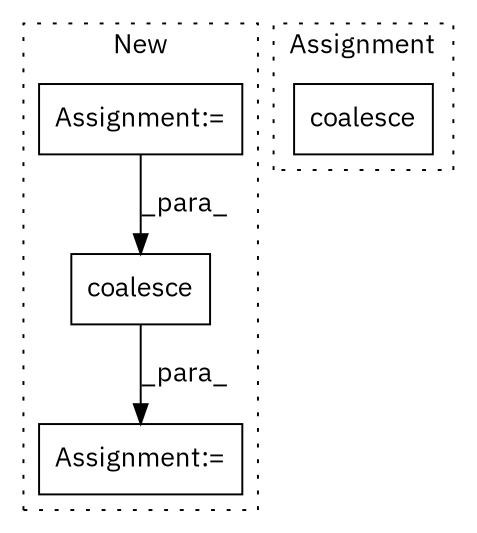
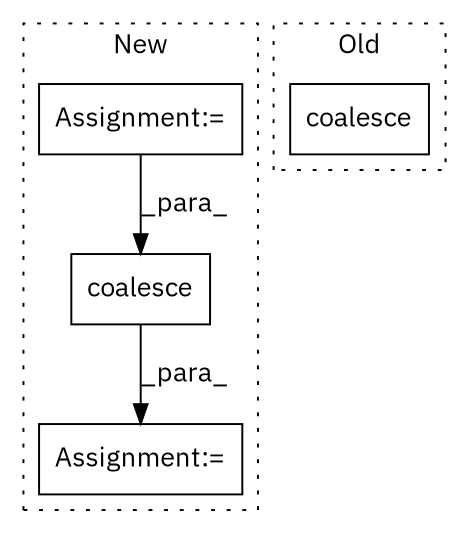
(363, 46) -> (360, 46)
